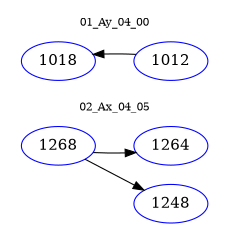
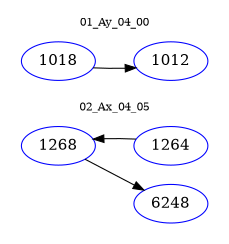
(120, 54) -> (109, 68)
(109, 153) -> (120, 139)
(171, 204) -> (171, 204)
